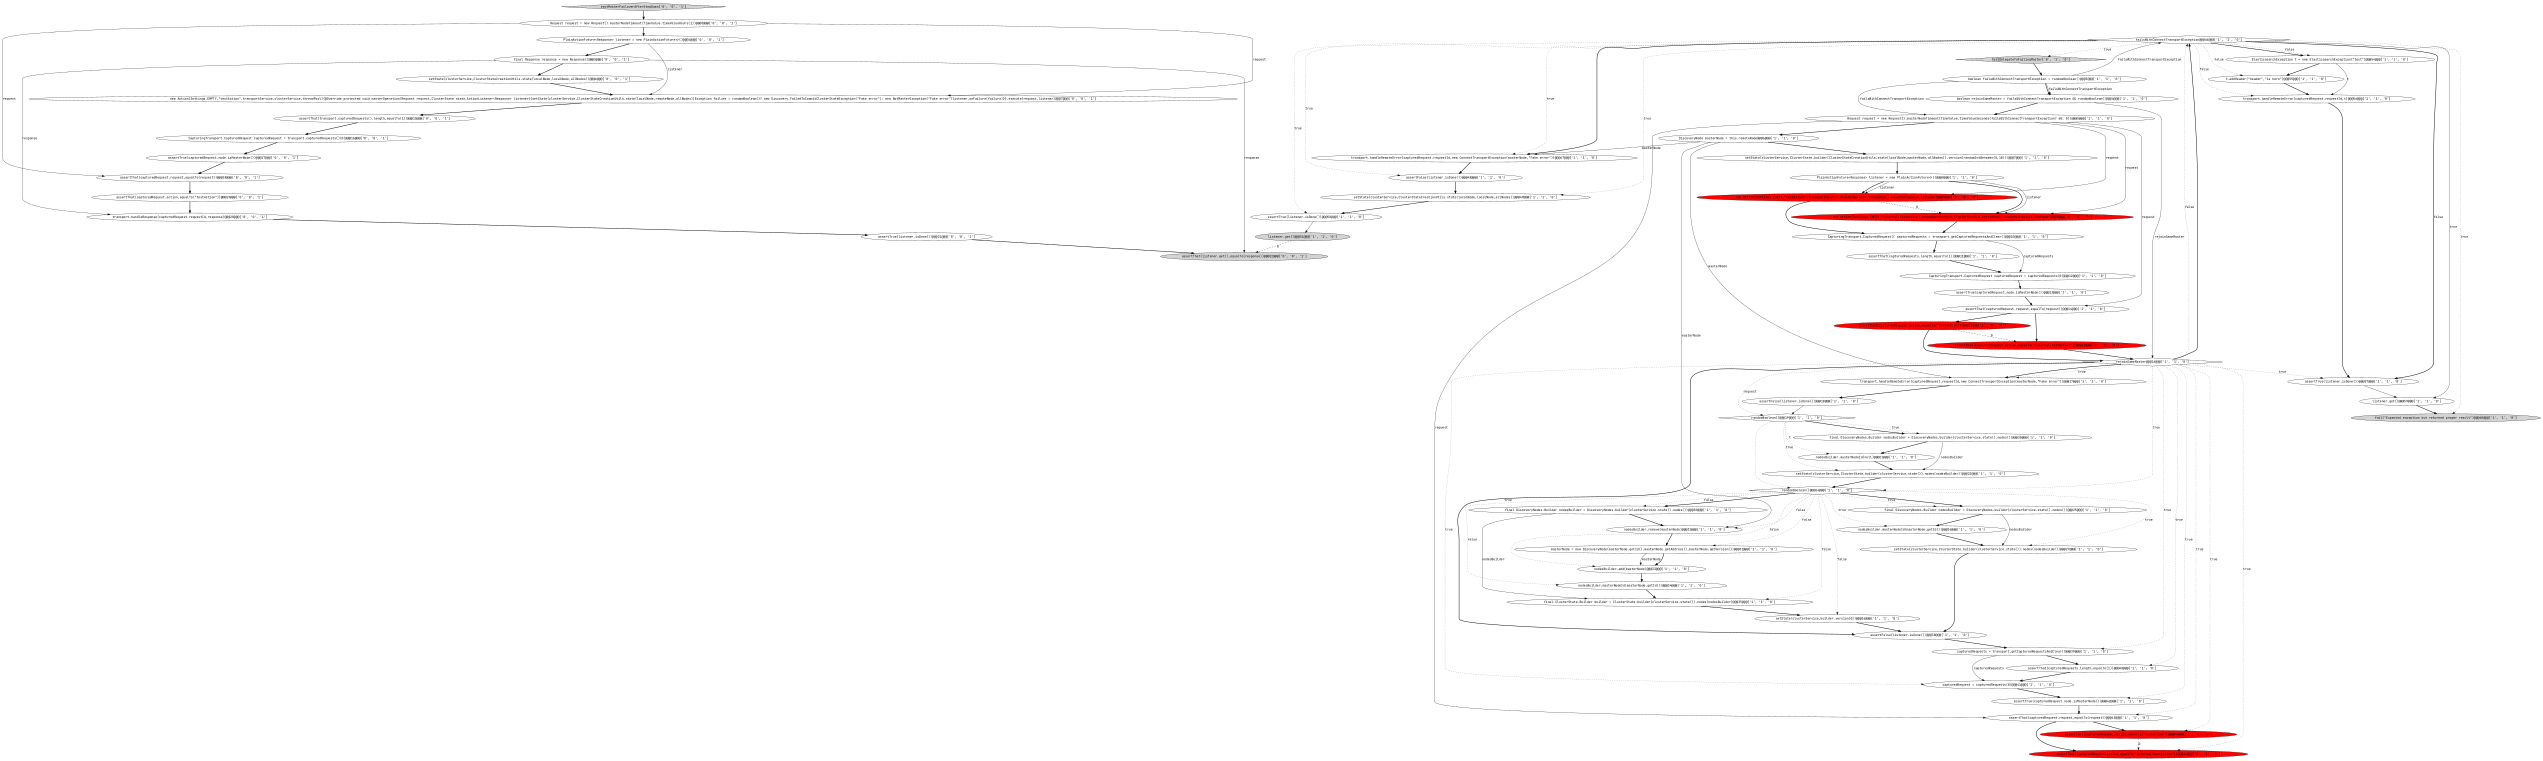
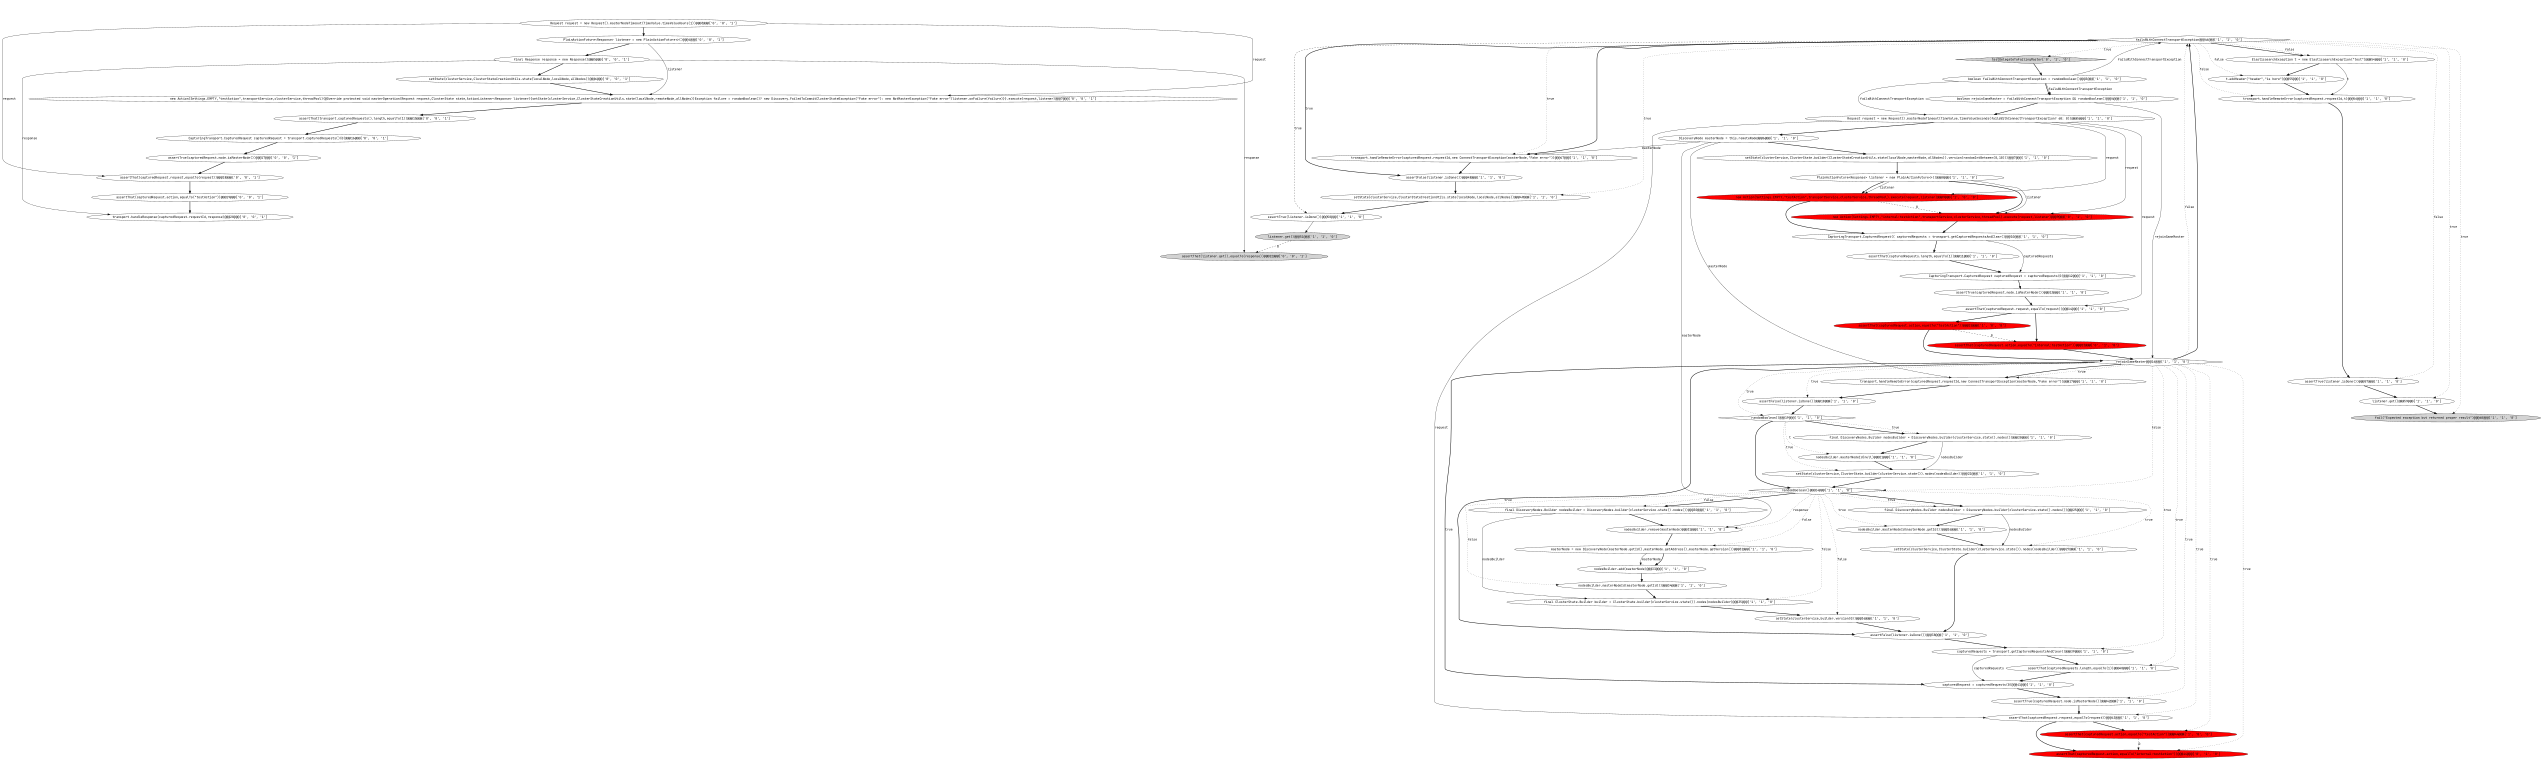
(644, 7) -> none
(1615, 43) -> (1615, 43)
(1528, 48) -> (1528, 48)
(2450, 130) -> (2450, 130)
(2434, 134) -> (2434, 134)
(927, 237) -> none
(2251, 371) -> (1921, 367)
(2379, 391) -> (2379, 391)
(1750, 392) -> (1750, 392)
(1799, 409) -> (1799, 409)
(2156, 428) -> (2156, 428)
(1451, 445) -> (1451, 445)
(1756, 461) -> (1756, 461)
(1801, 510) -> (1801, 510)
(1622, 535) -> none
